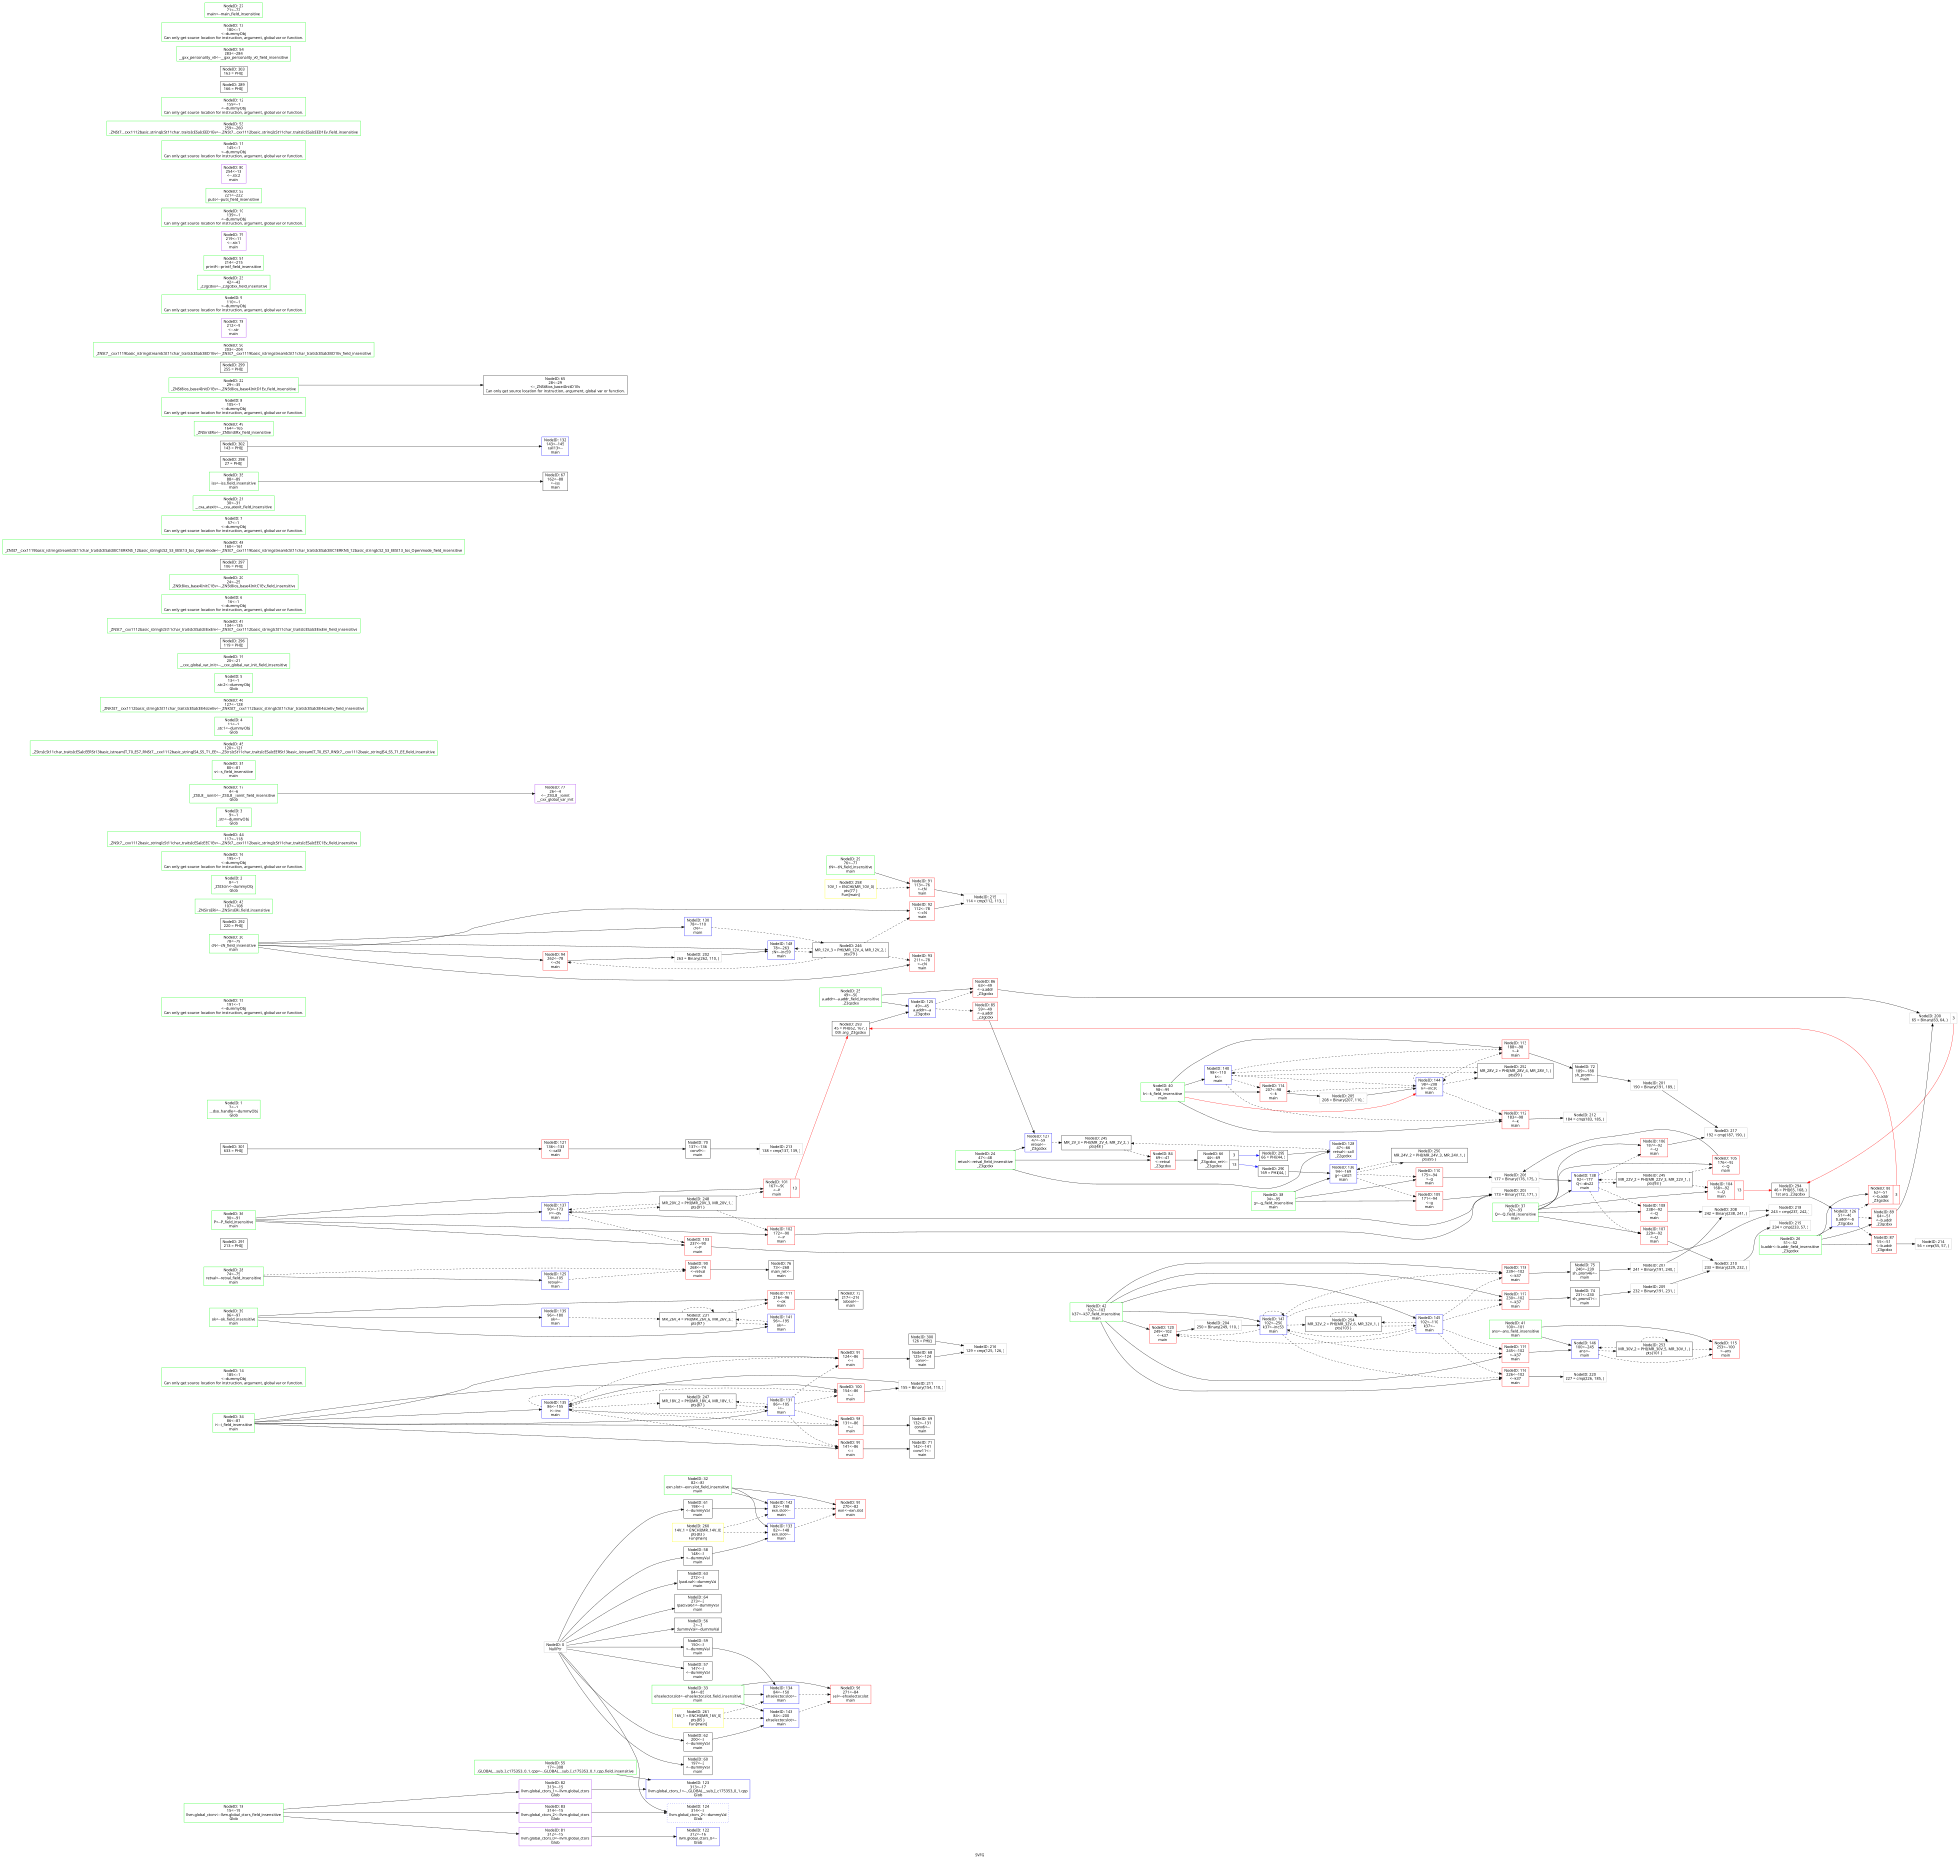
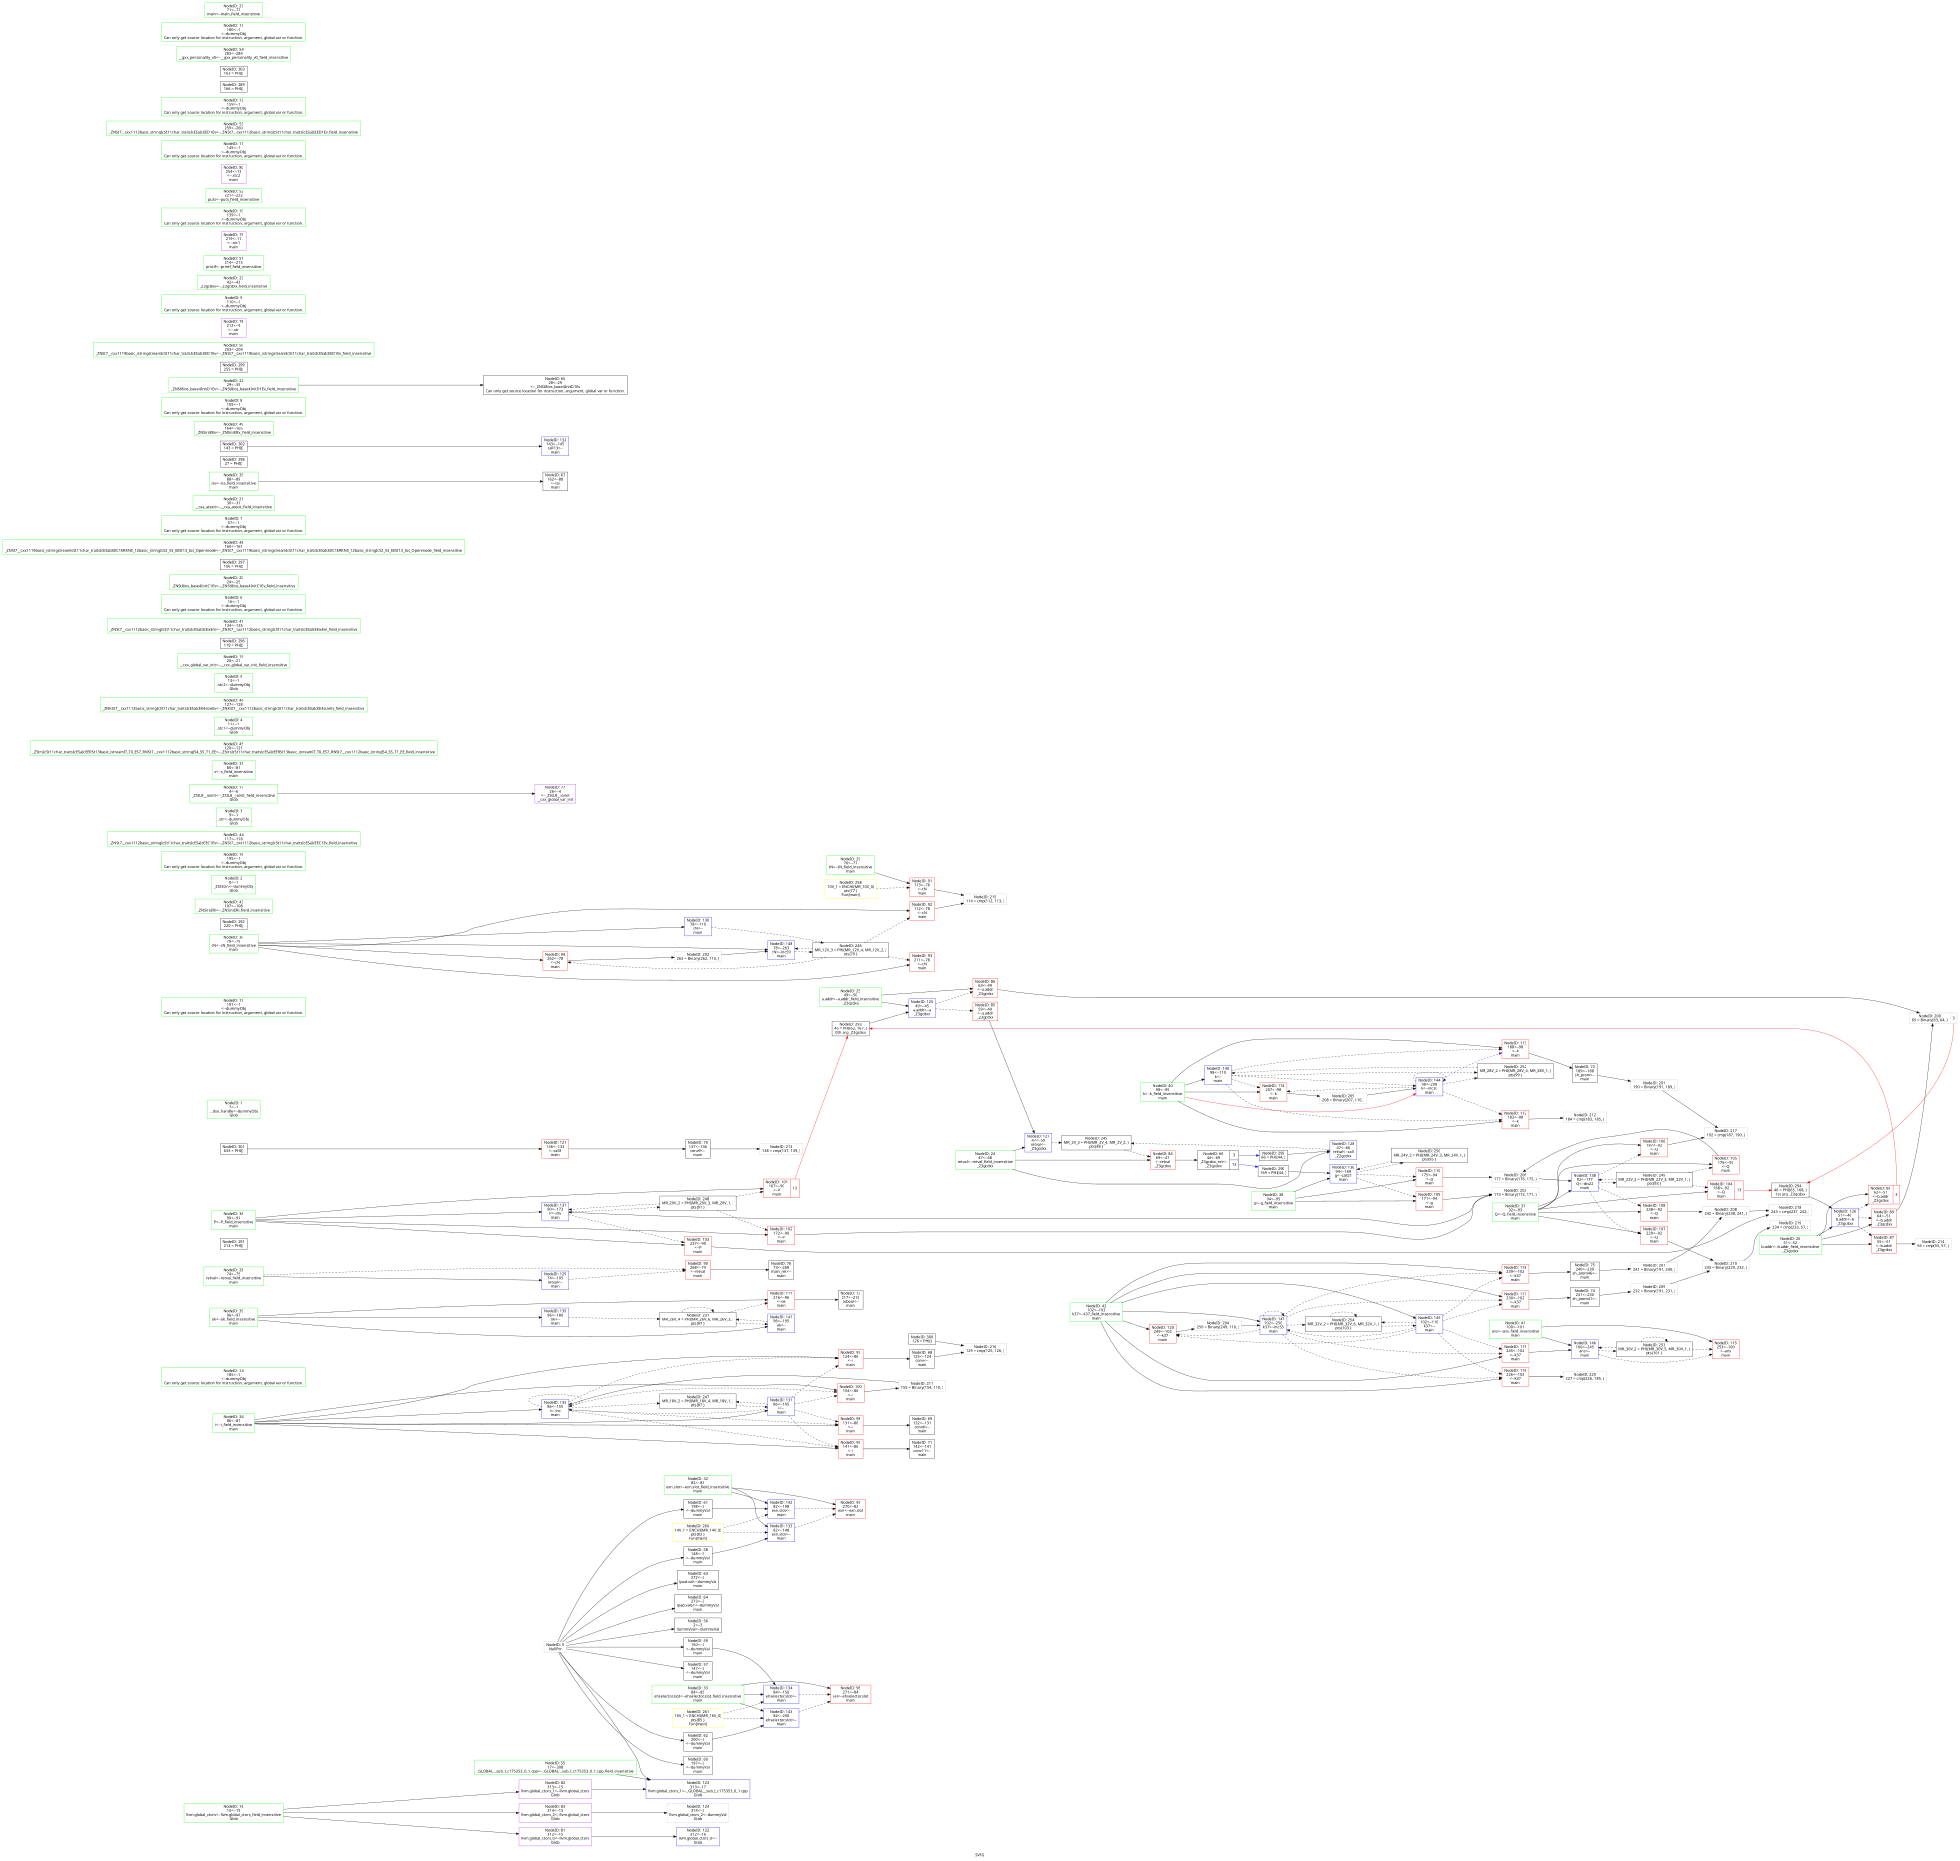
(1470, 1064) -> (1470, 1064)
(621, 1730) -> (607, 1713)
